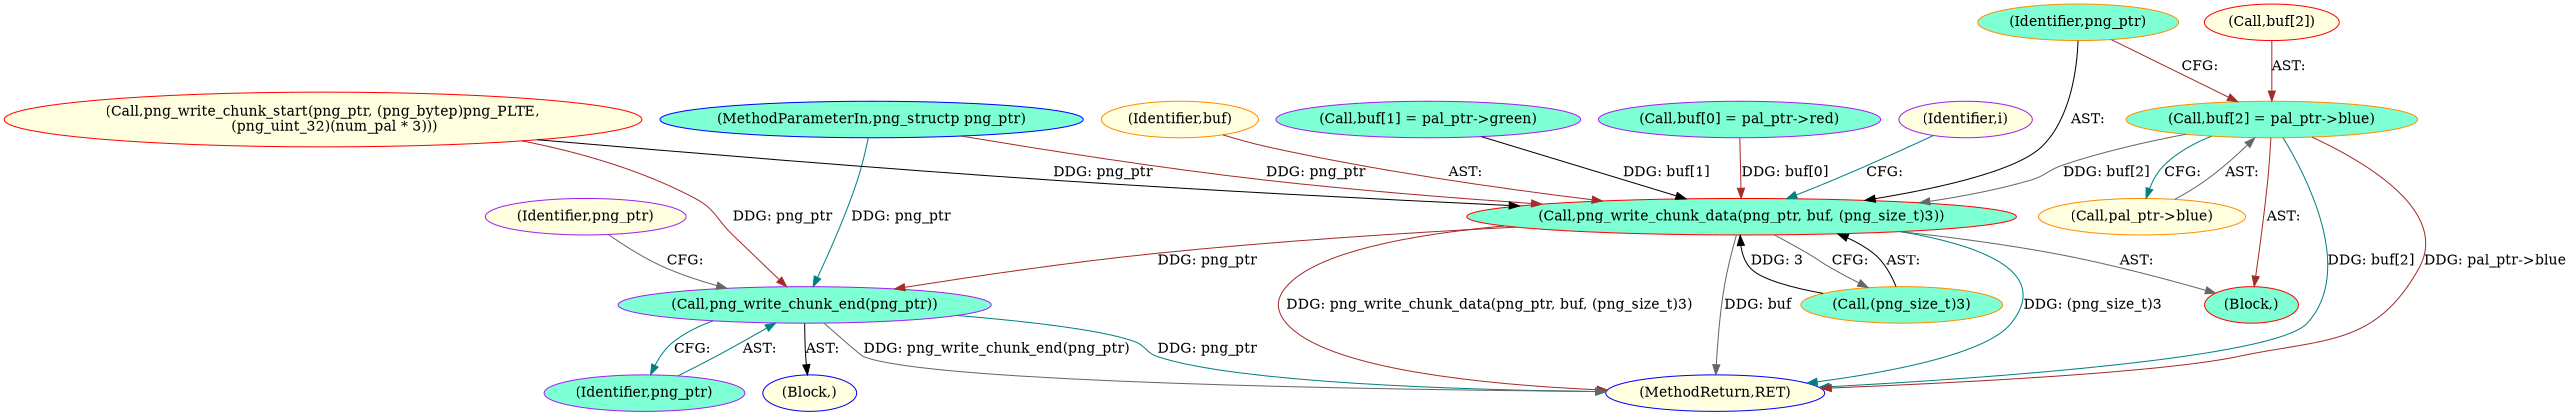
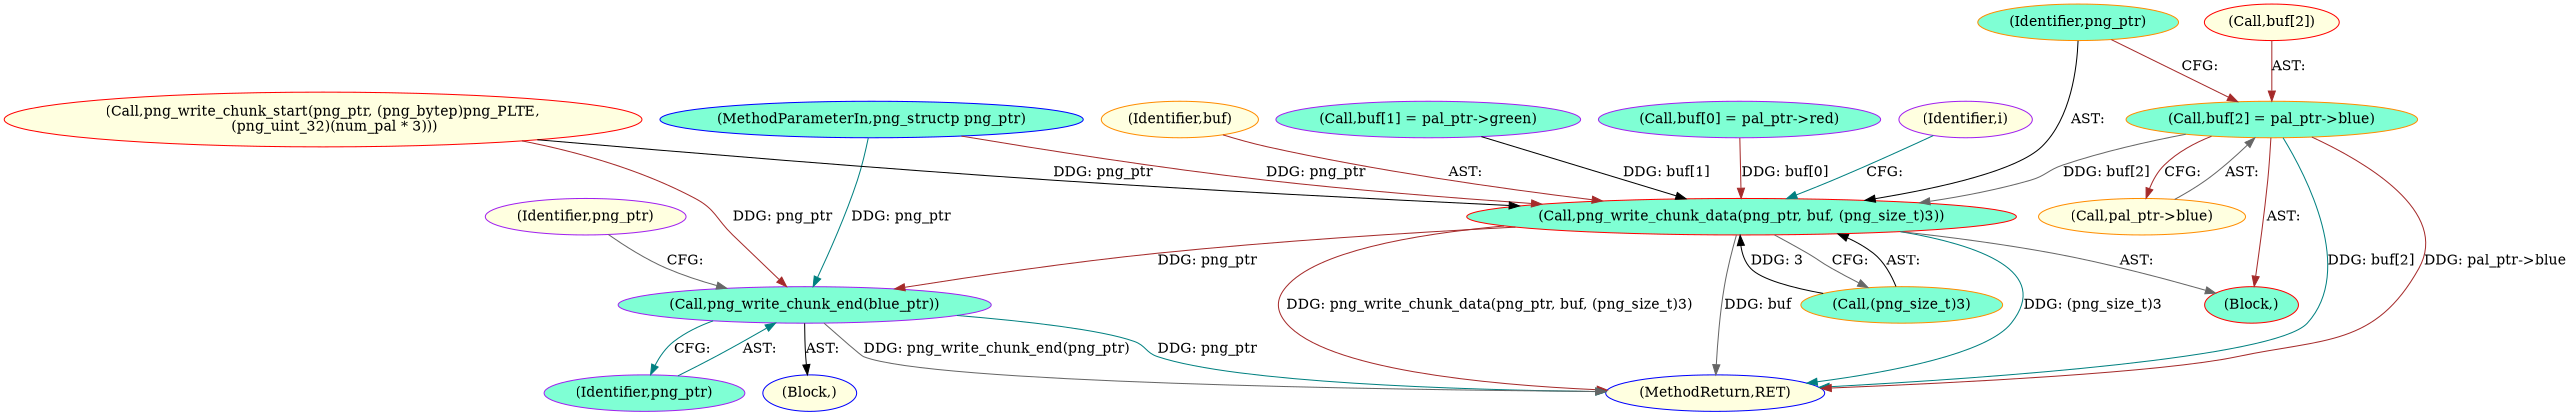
(2175, 156) -> (2175, 156)
(805, 305) -> (805, 305)
